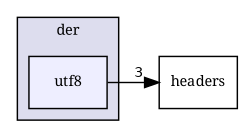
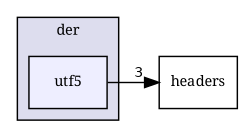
(68, 82) -> (68, 82)
